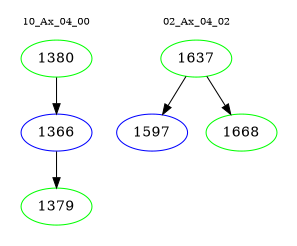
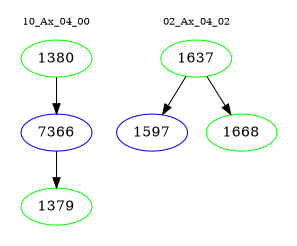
(57, 133) -> (57, 133)
